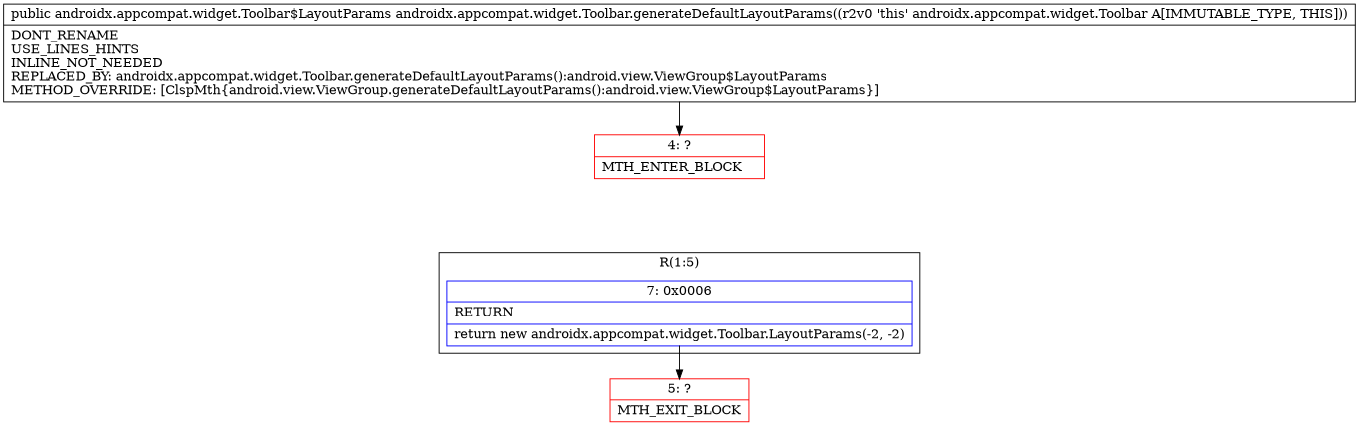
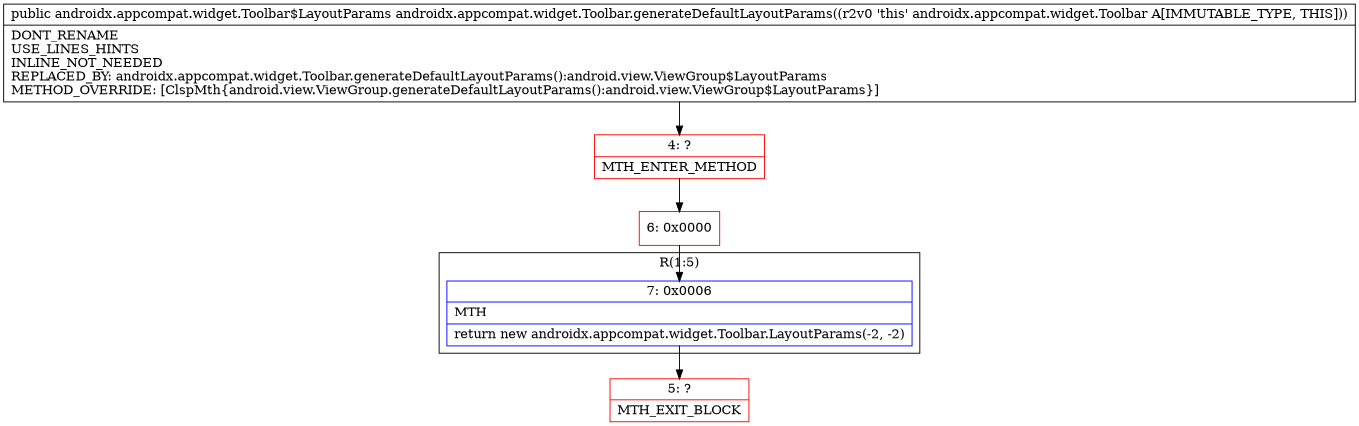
(672, 167) -> (679, 167)
none -> (679, 228)
(484, 313) -> (471, 313)
